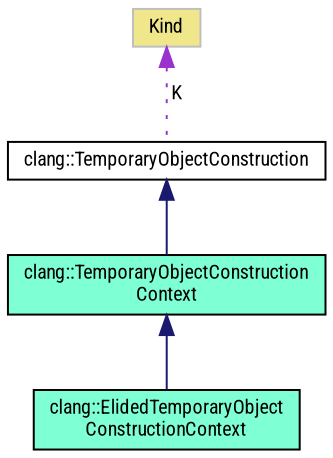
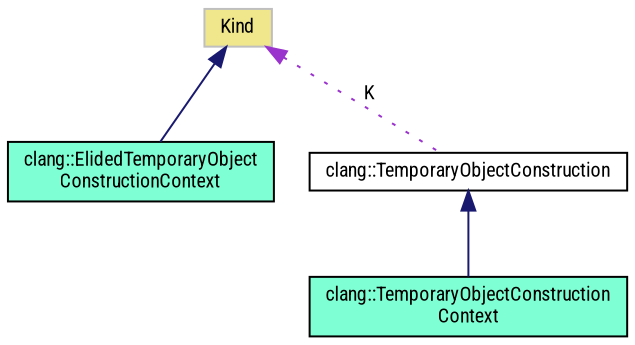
(167, 362) -> (188, 103)
